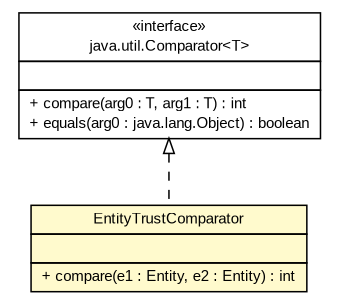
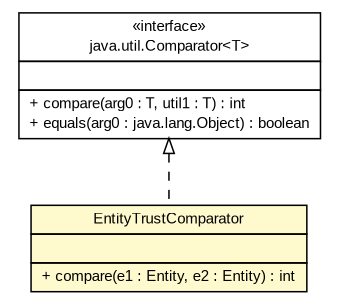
(139, 104) -> (138, 104)
